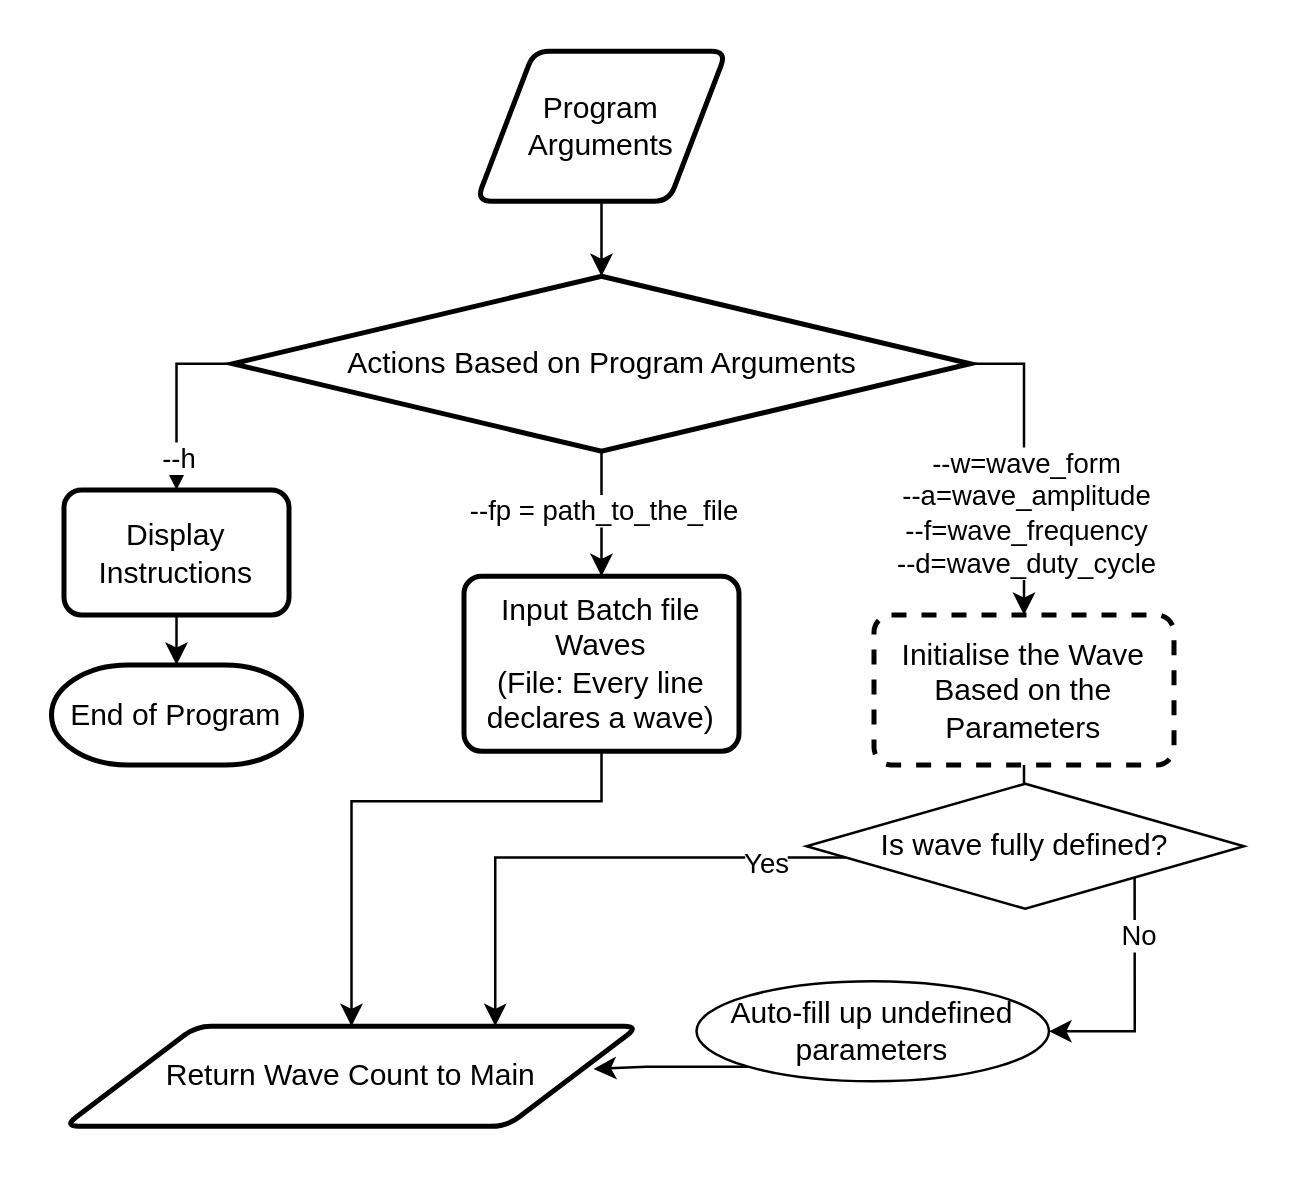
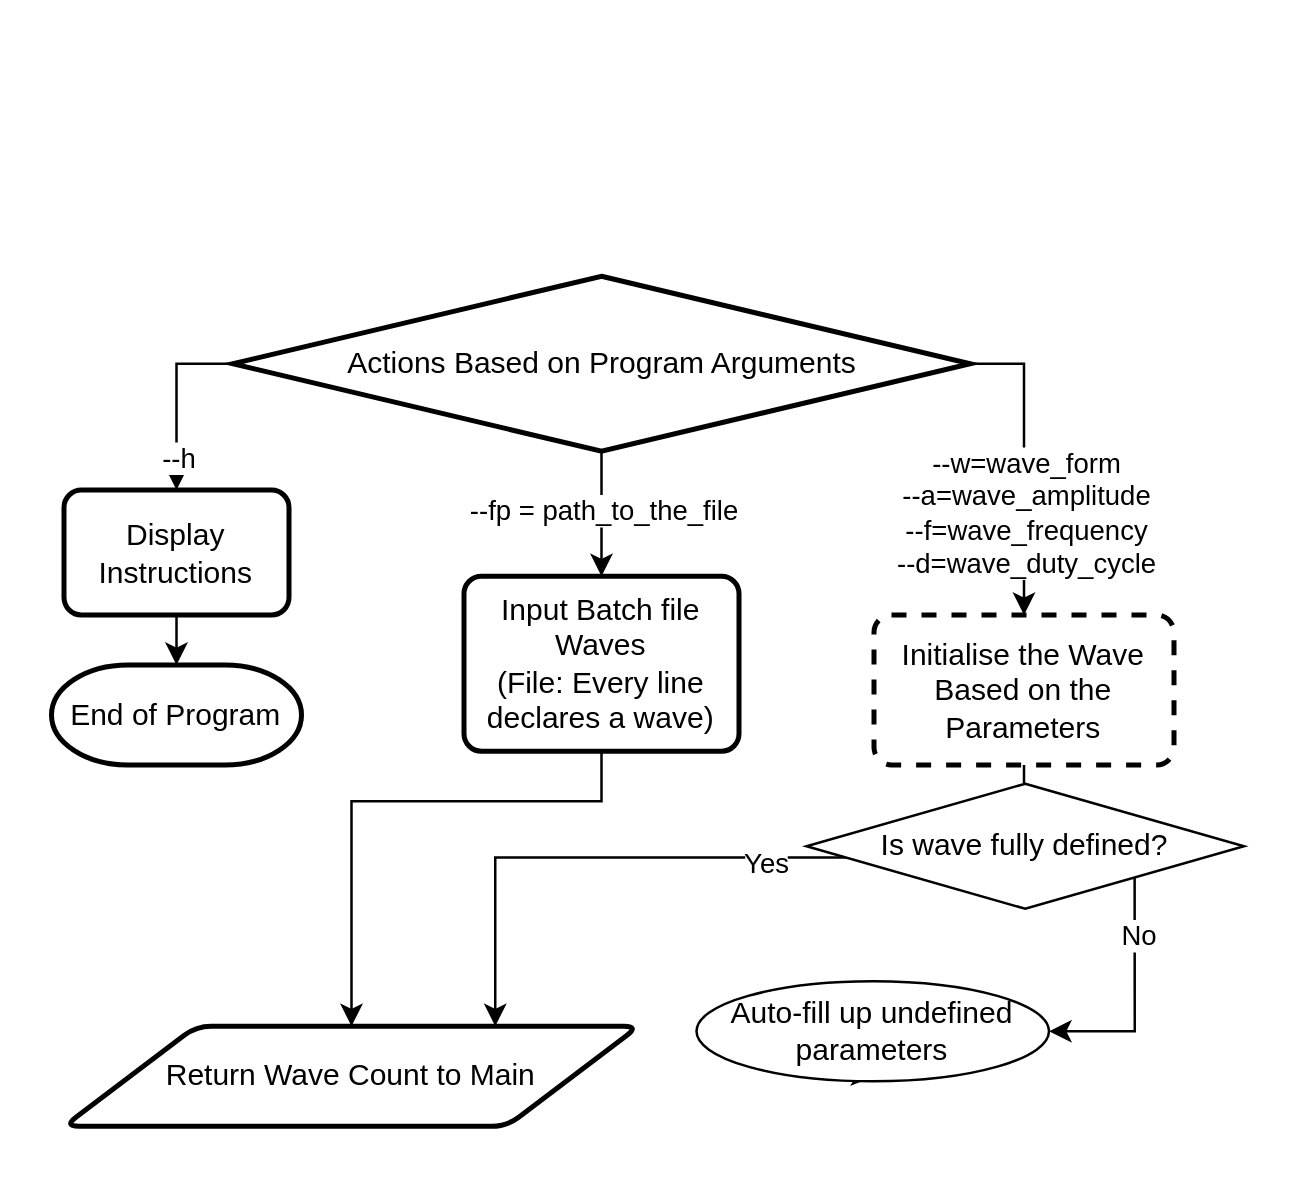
(601, 126) -> none
(601, 230) -> none
(679, 1067) -> (748, 1067)
